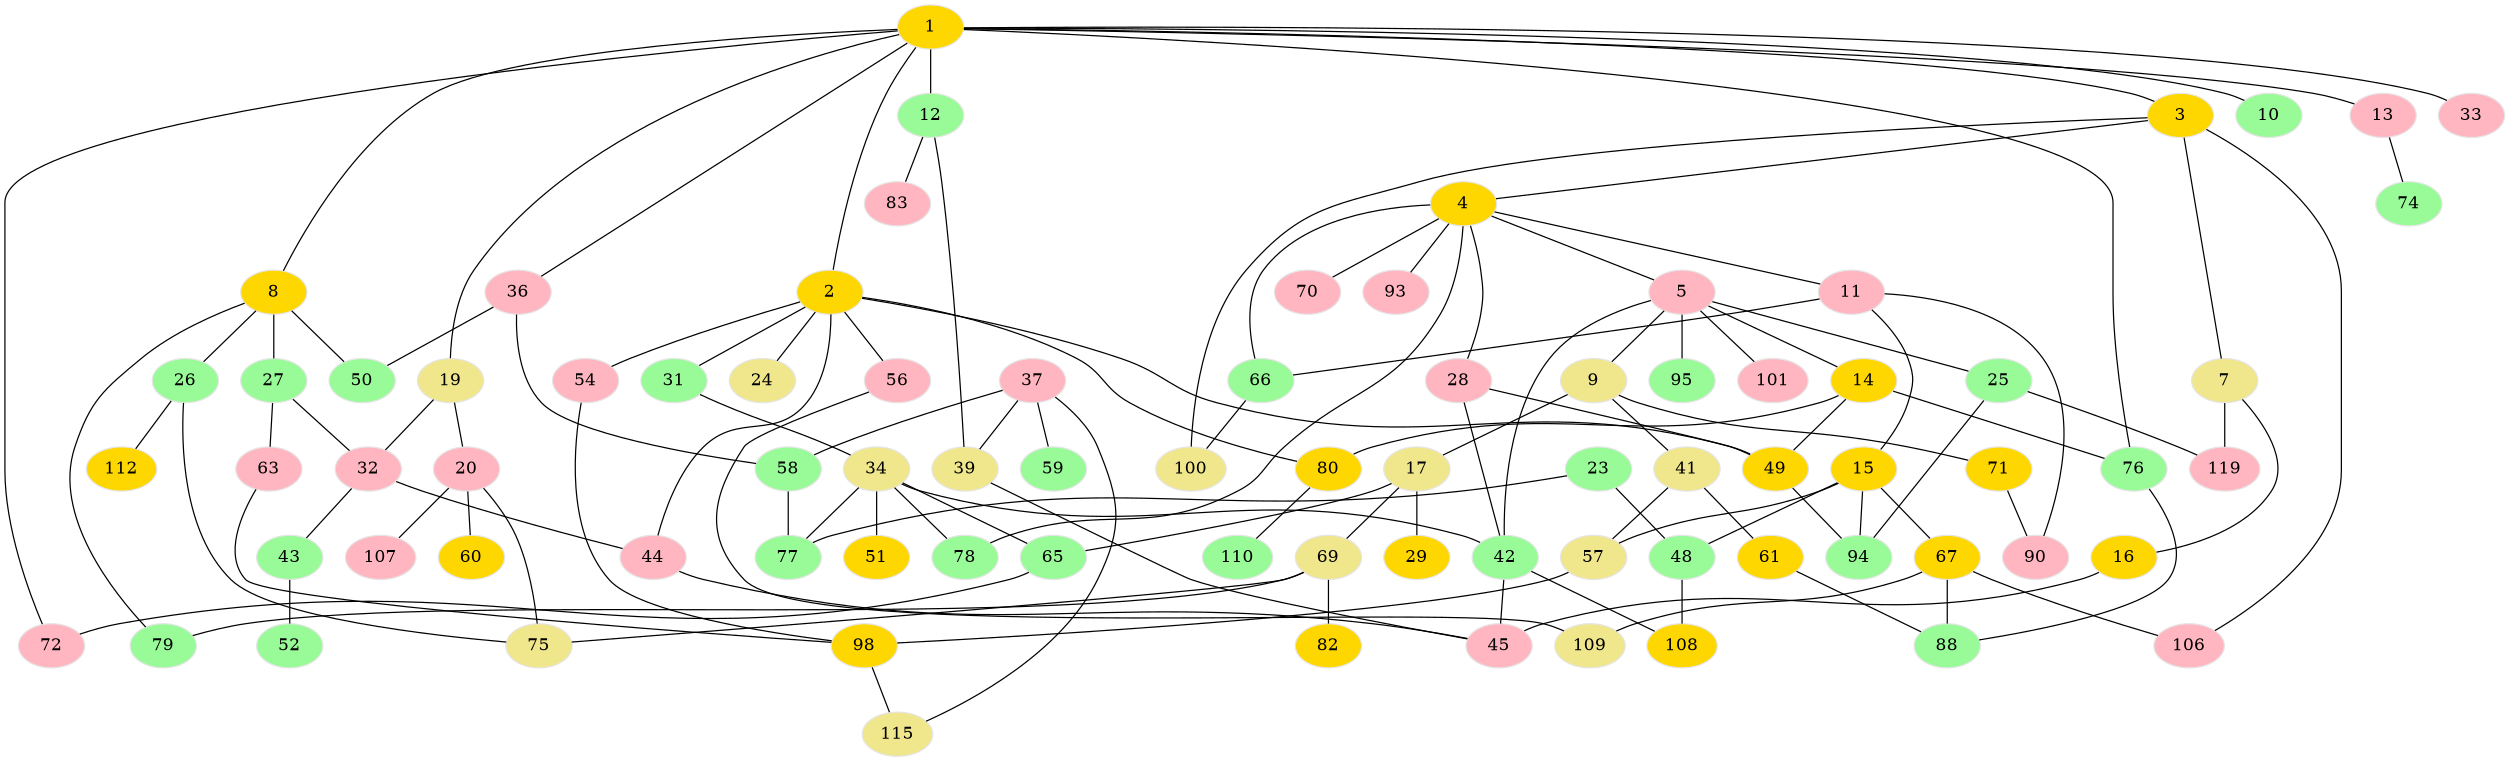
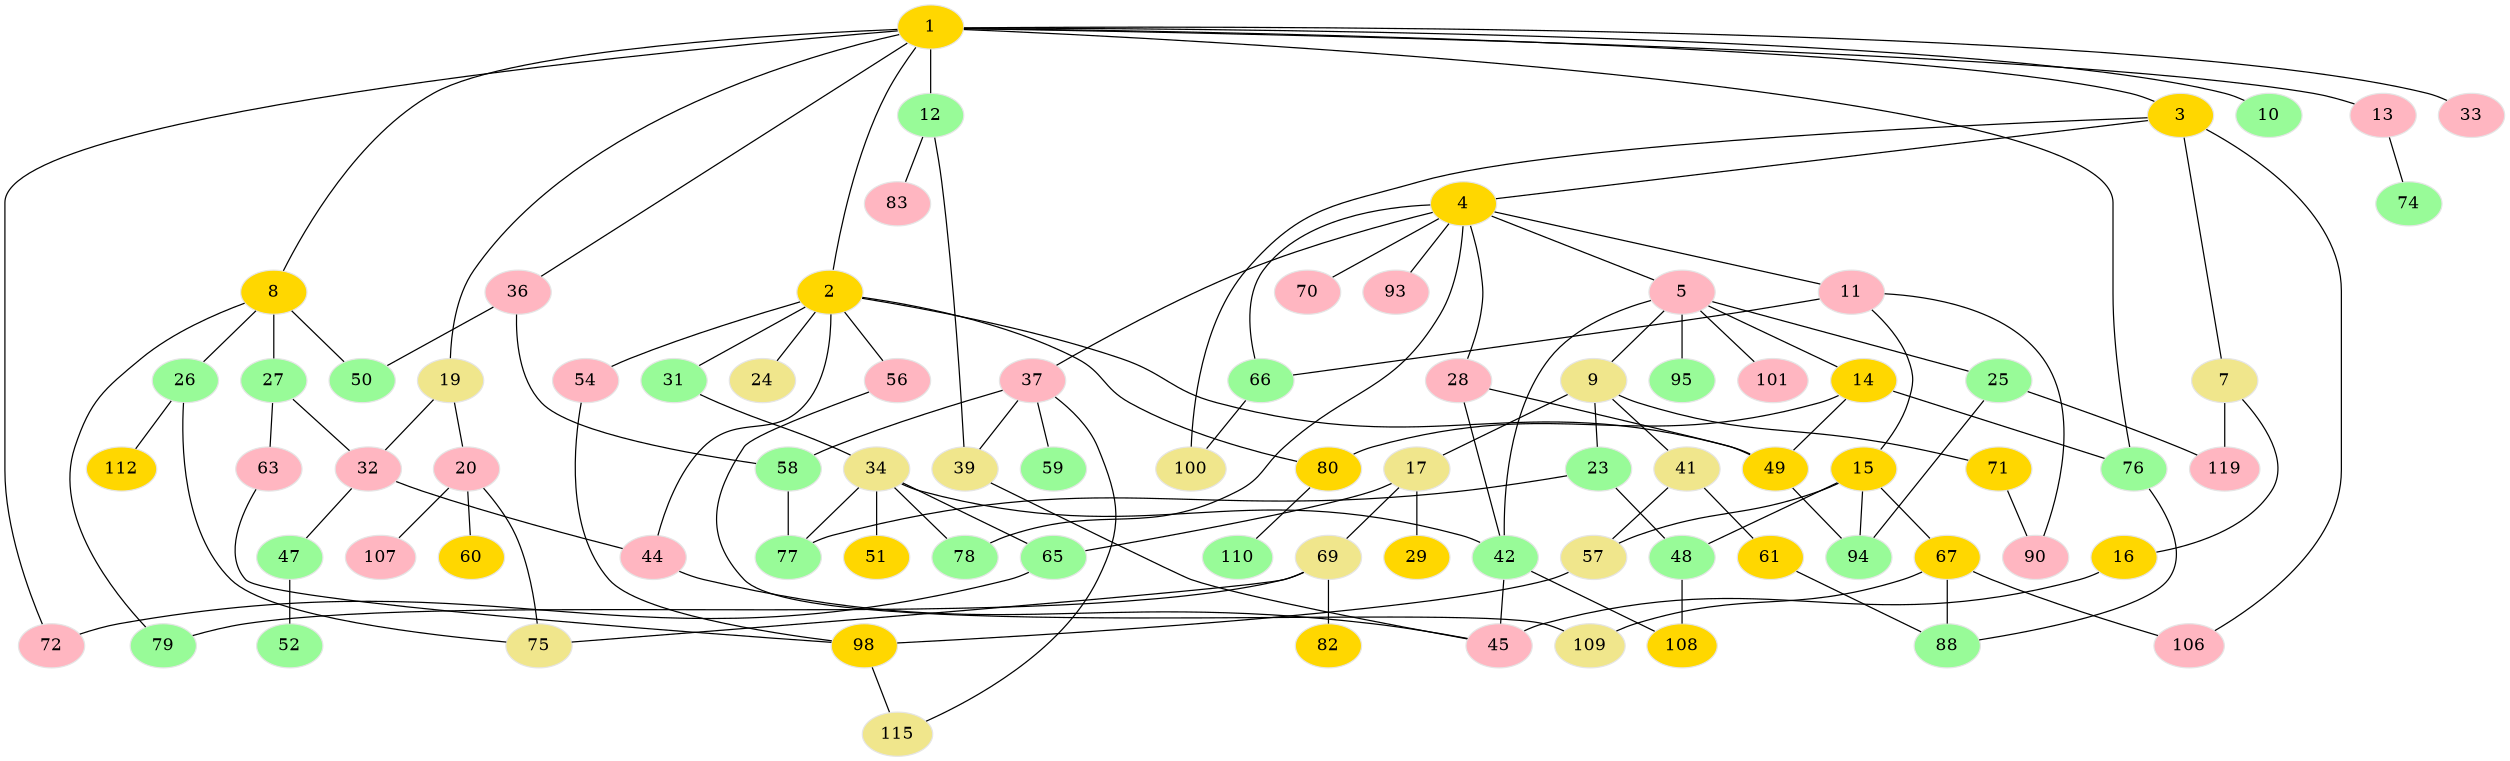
none -> (1229, 277)
none -> (1597, 433)
(290, 557) -> (290, 557)
